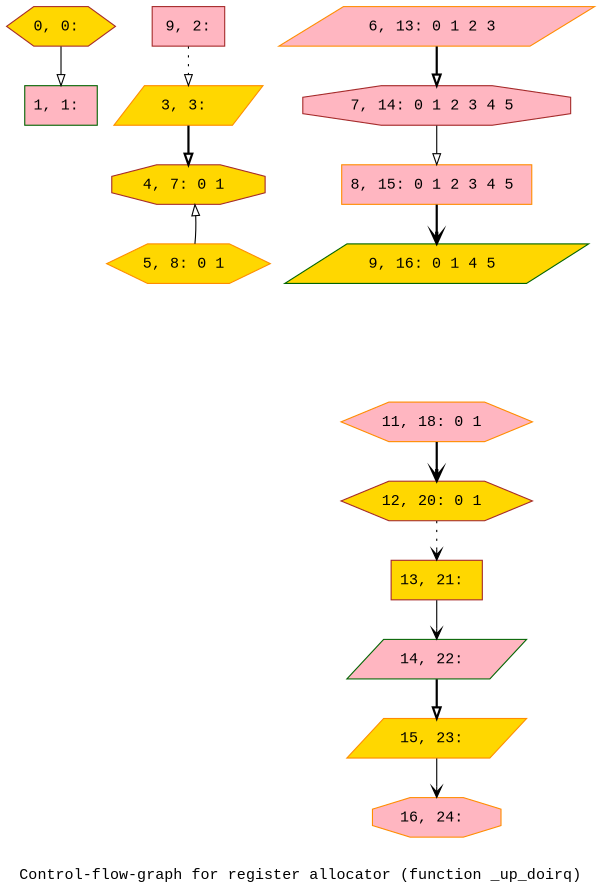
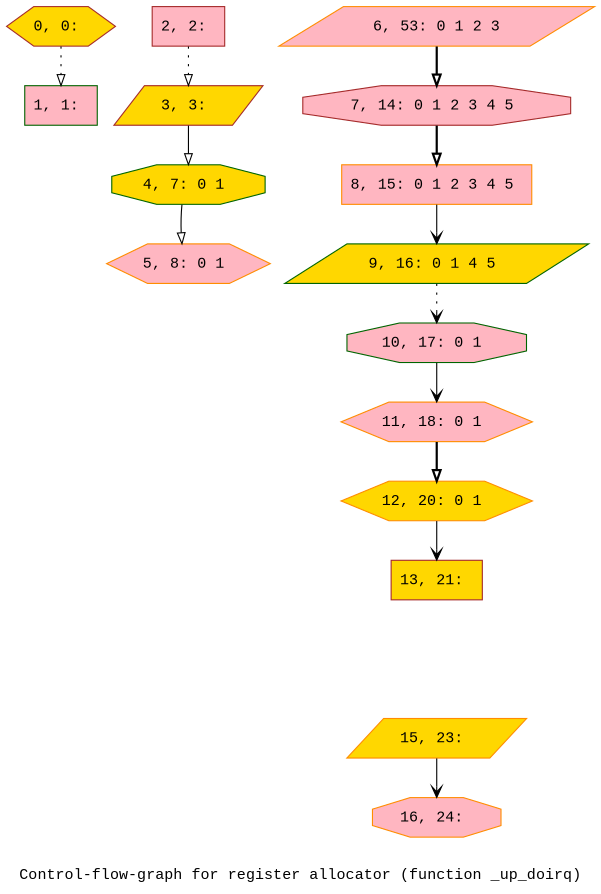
(188, 26) -> (188, 26)
(437, 26) -> (437, 26)
(61, 61) -> (61, 61)
(188, 105) -> (188, 105)
(188, 140) -> (188, 140)
(437, 140) -> (437, 140)
(188, 185) -> (188, 185)
(437, 219) -> (437, 219)
(196, 230) -> (181, 219)
(188, 264) -> (188, 264)
none -> (437, 343)
(437, 456) -> (437, 456)
(437, 501) -> (437, 501)
(437, 535) -> (437, 535)
(437, 659) -> none
